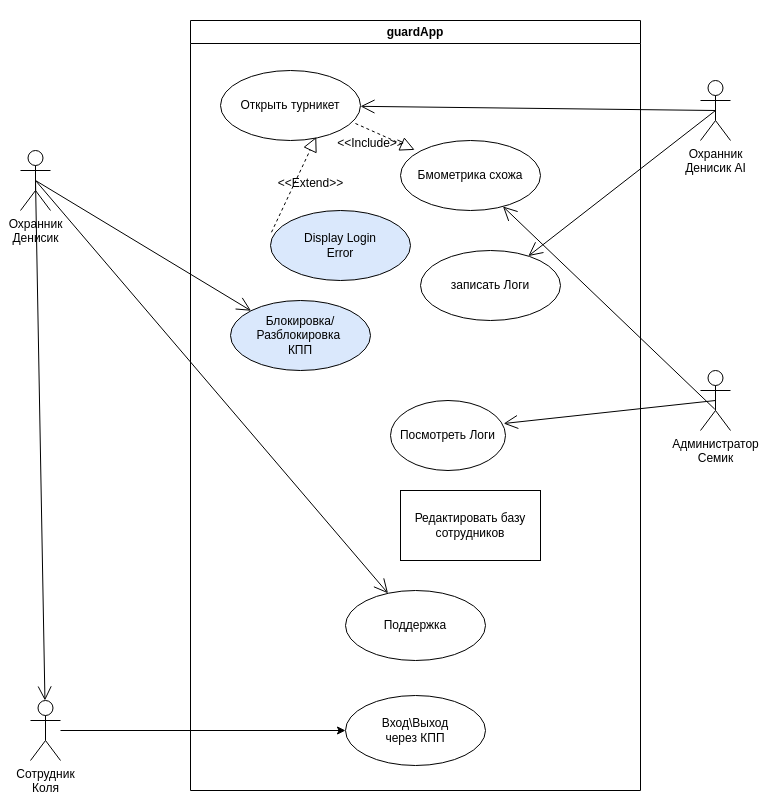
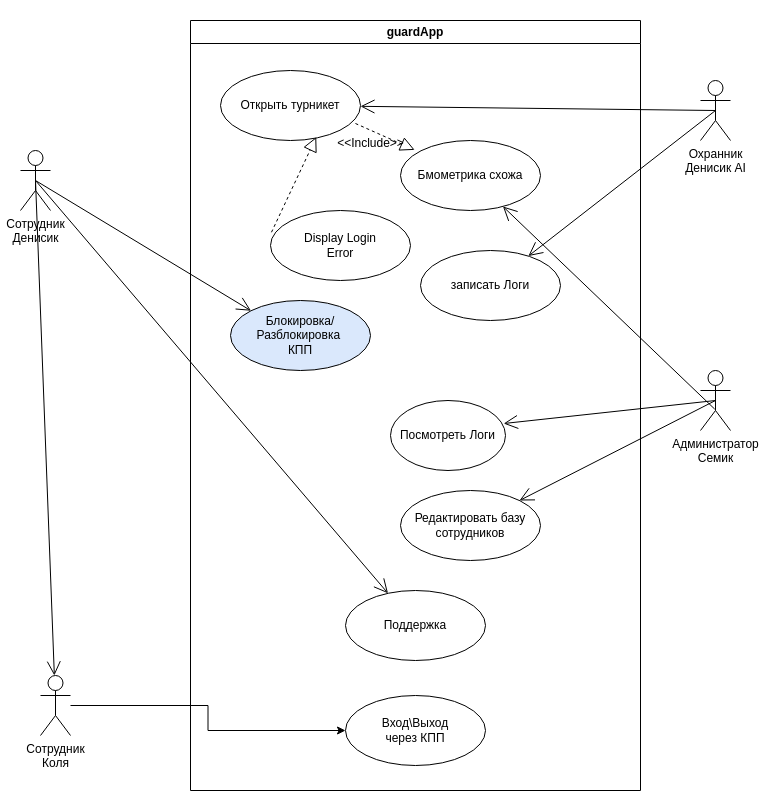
(311, 184) -> none
(36, 232) -> (36, 232)
(341, 246) -> (341, 246)
none -> (617, 451)
(471, 526) -> (471, 526)
(46, 731) -> (56, 706)
